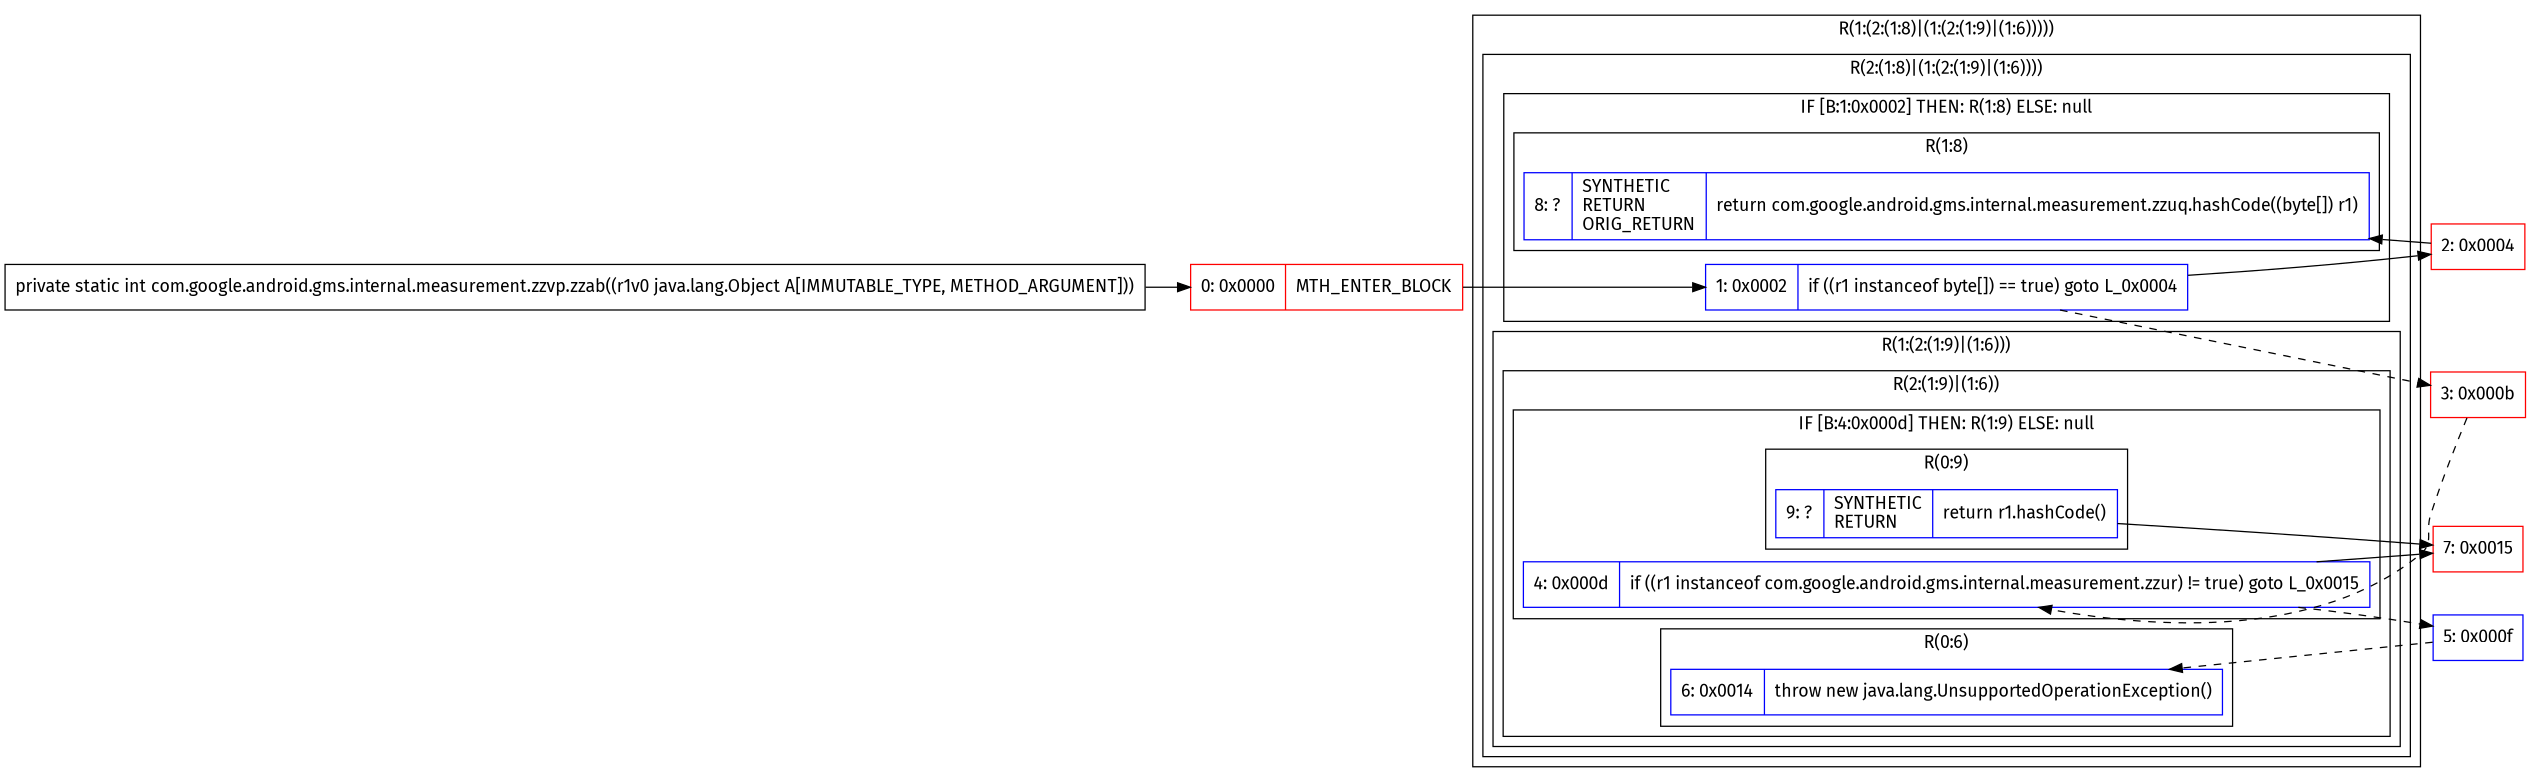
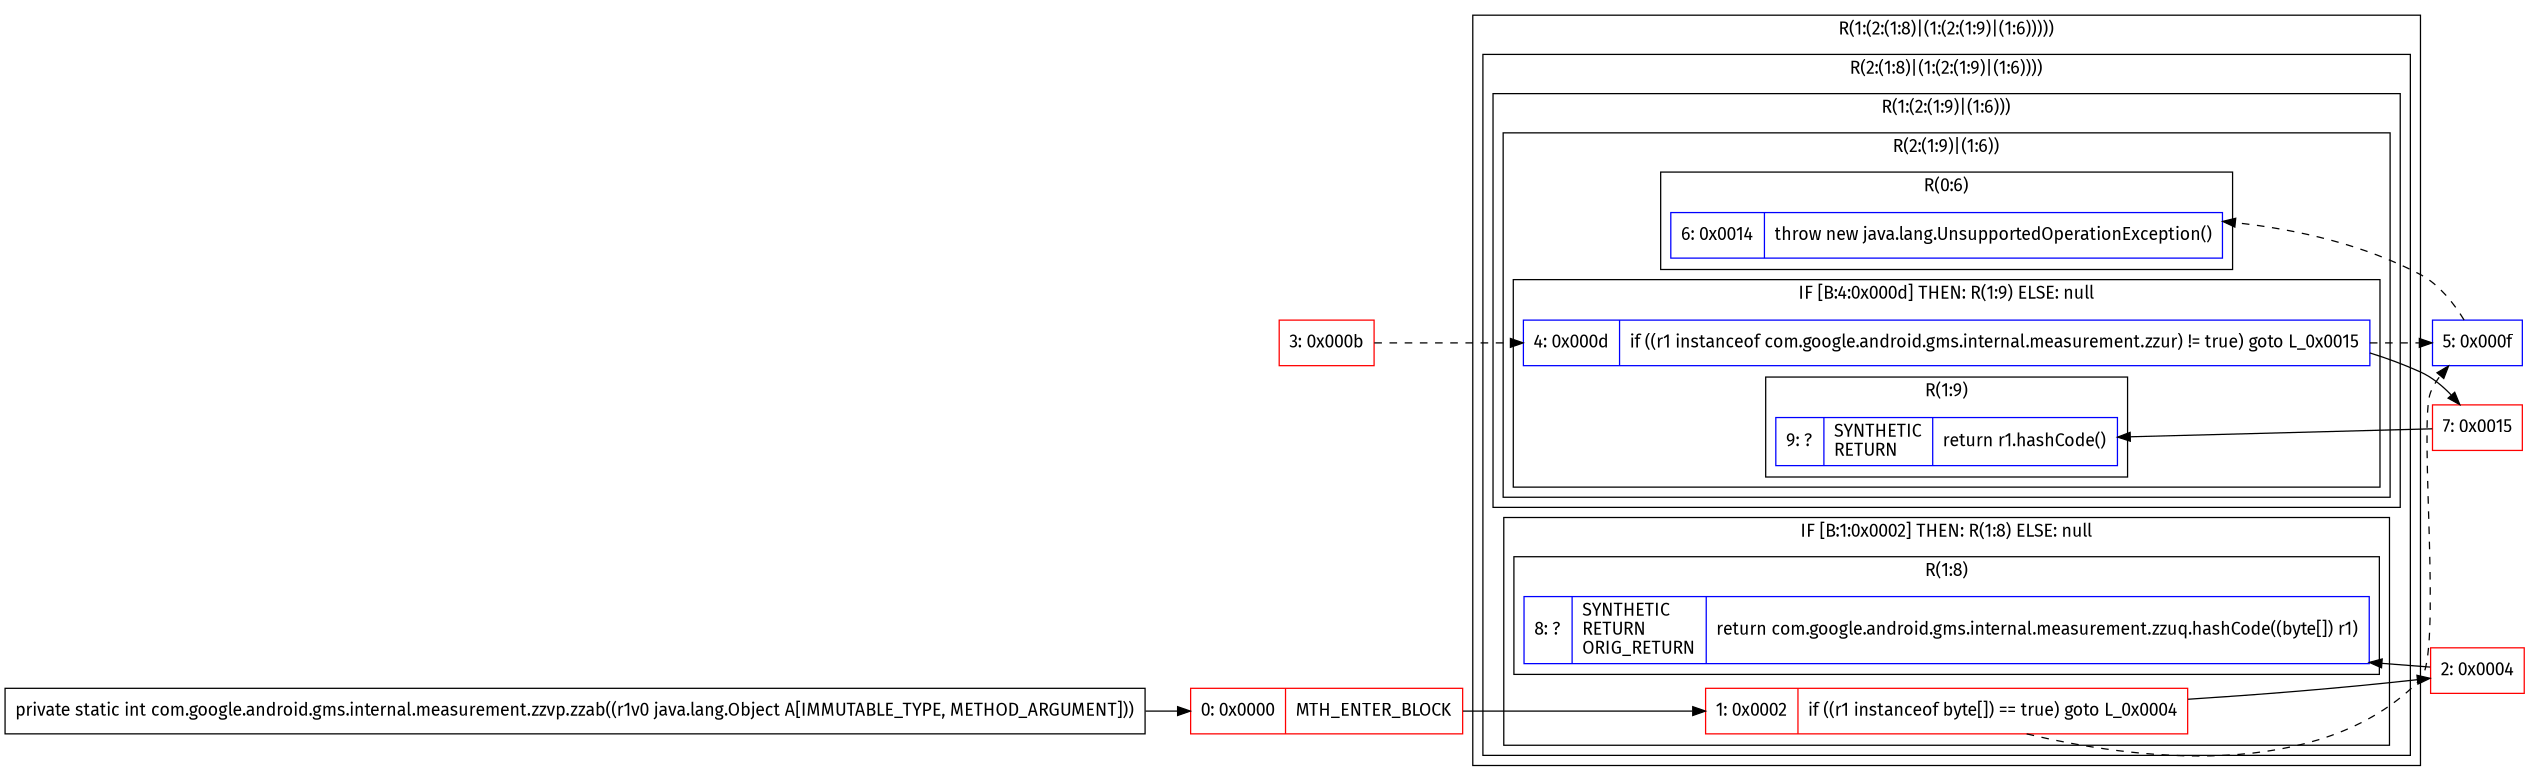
(1947, 287) -> (1947, 711)
(2239, 346) -> (2379, 713)
(1947, 464) -> (1947, 392)
(2269, 533) -> (2281, 433)
